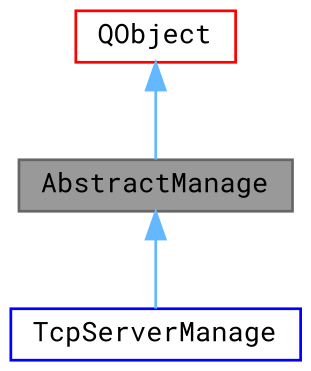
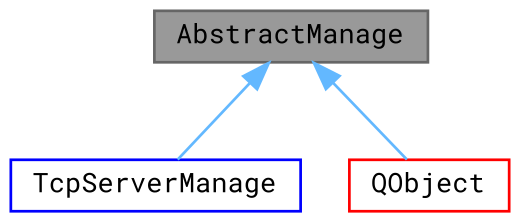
(156, 125) -> (370, 121)
